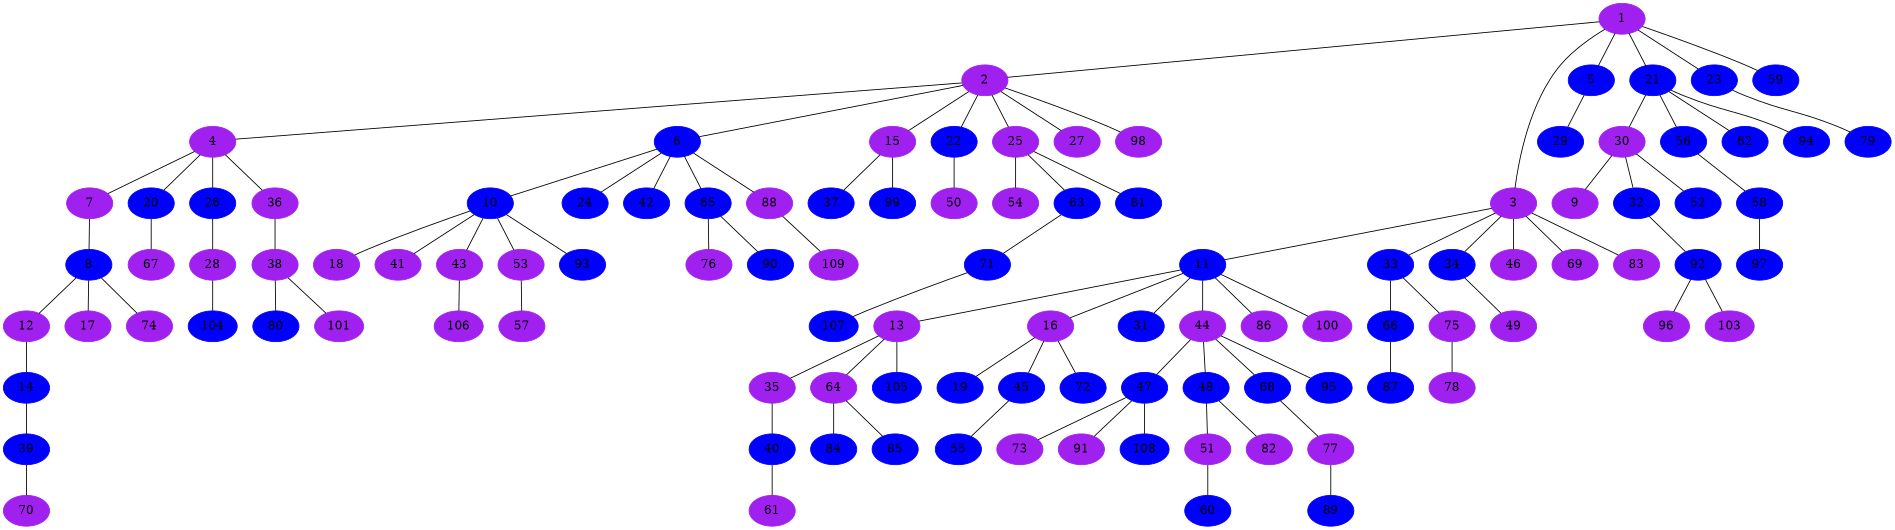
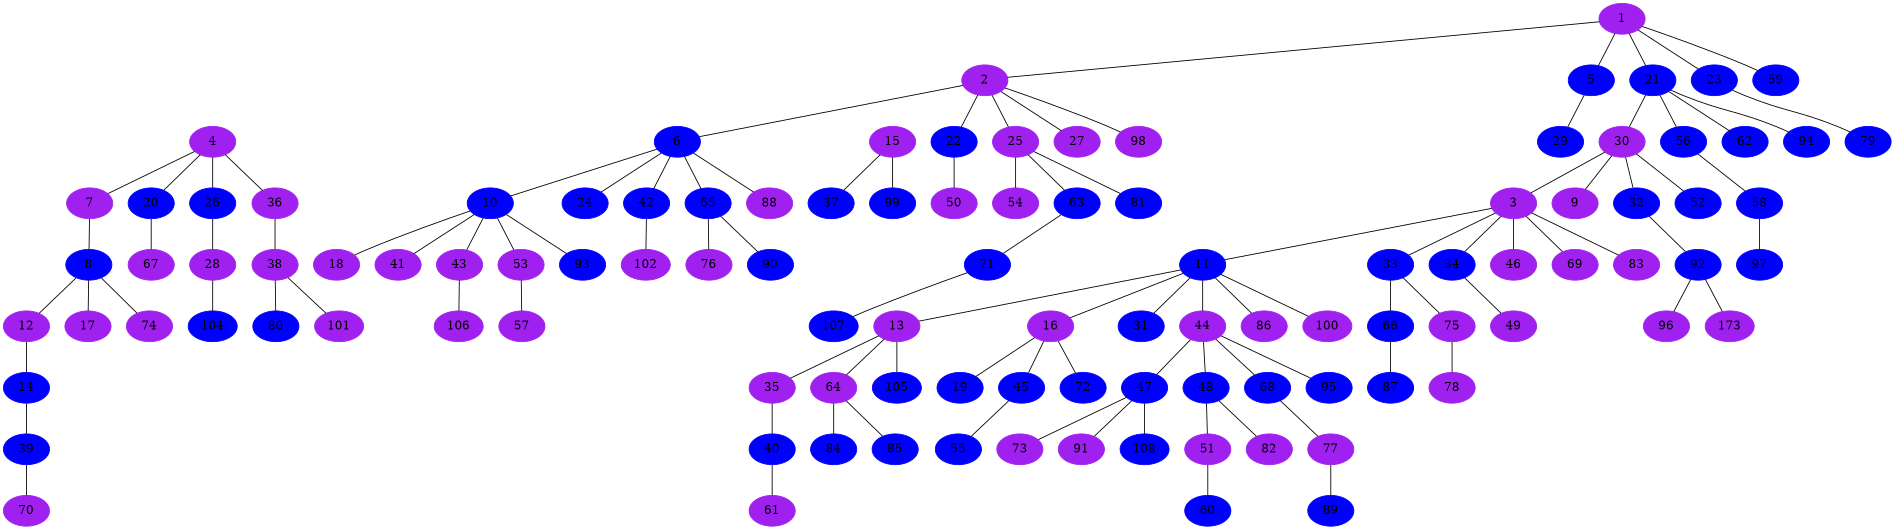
(1540, 97) -> (1568, 172)
(599, 111) -> none
(939, 111) -> none
none -> (646, 265)
(834, 265) -> none
(1730, 326) -> (1730, 326)
